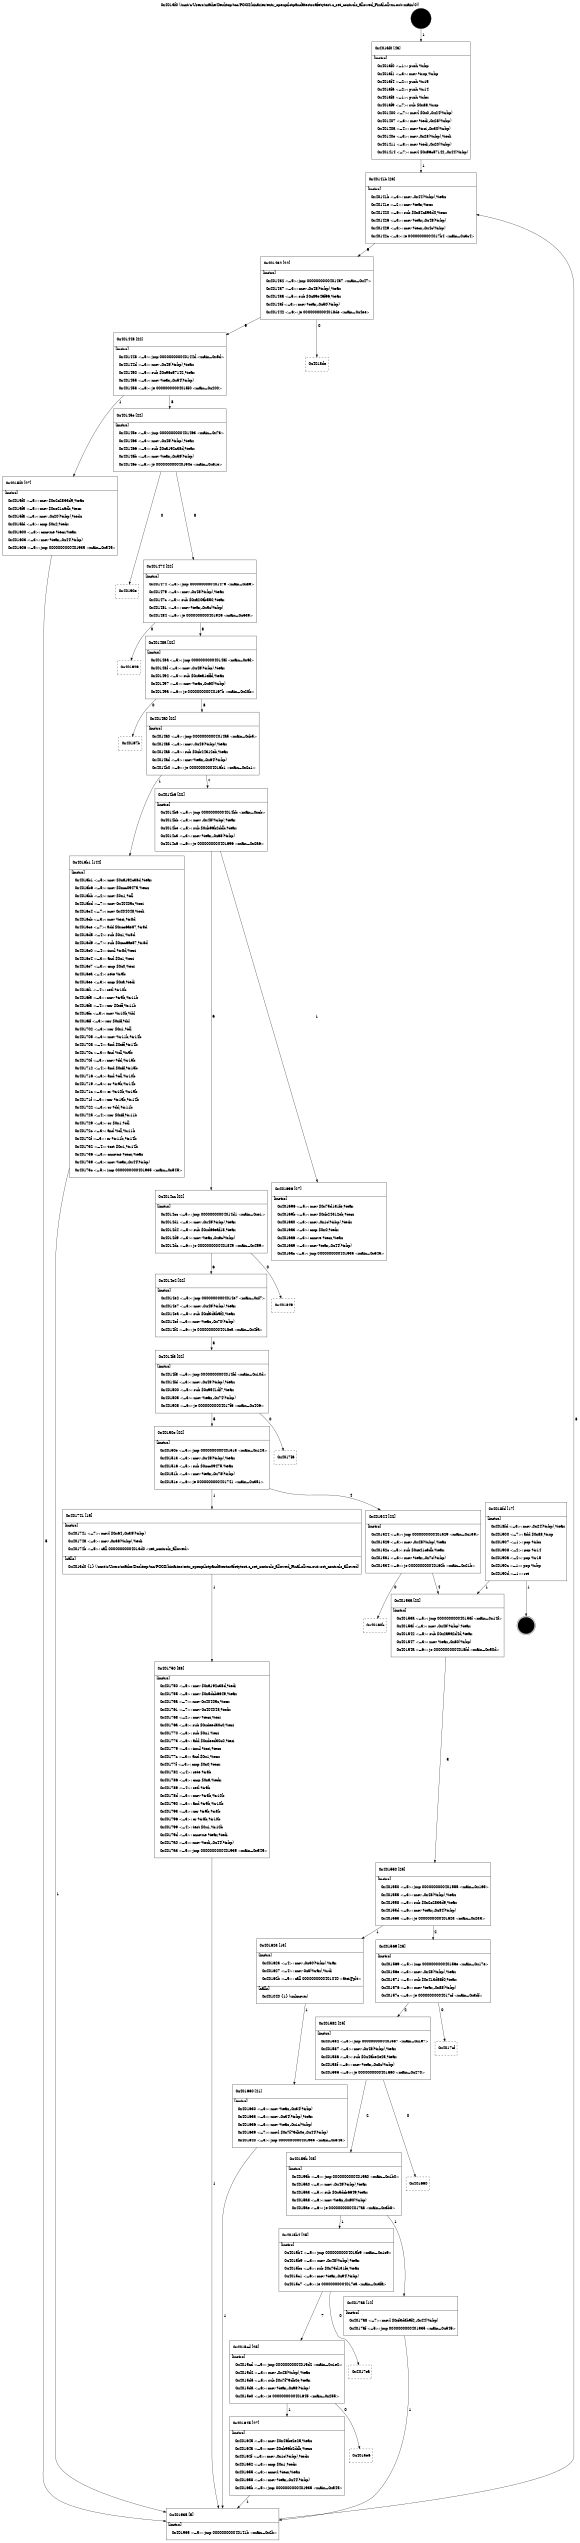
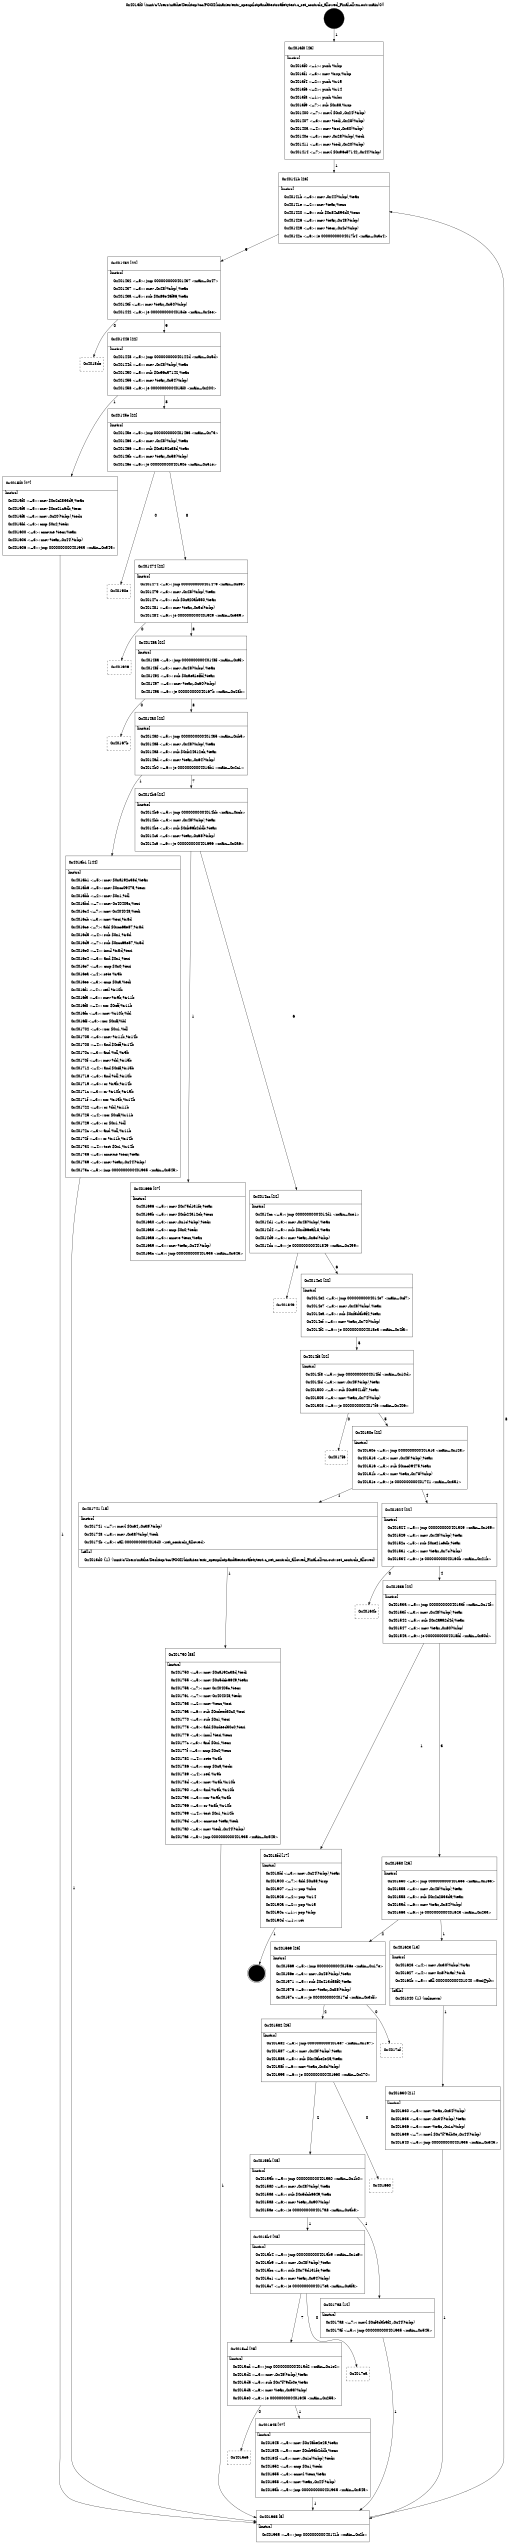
(46, 1542) -> (62, 1535)
(484, 1587) -> (373, 1745)
